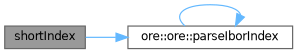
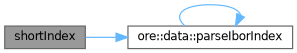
(210, 37) -> (210, 37)
